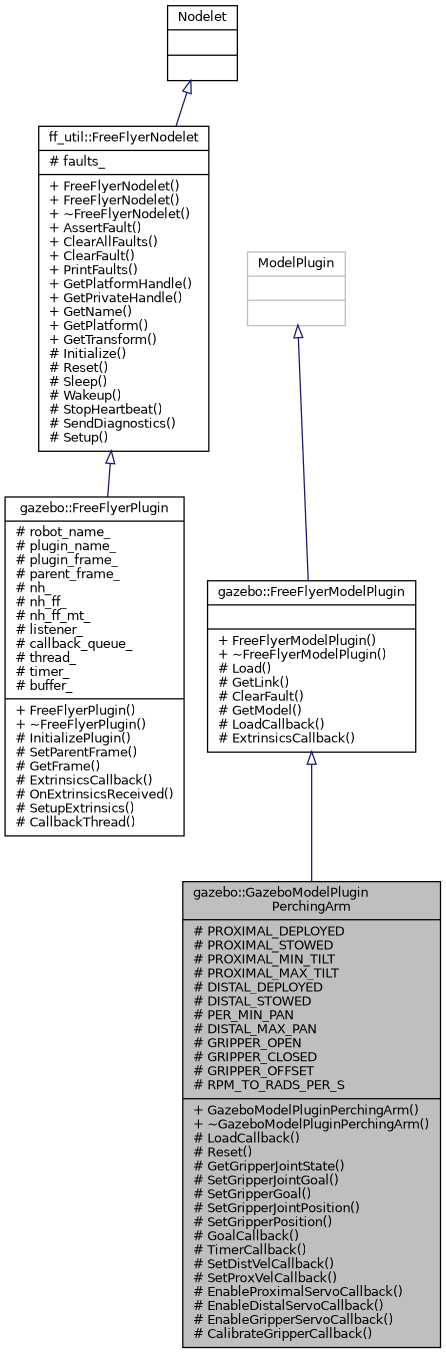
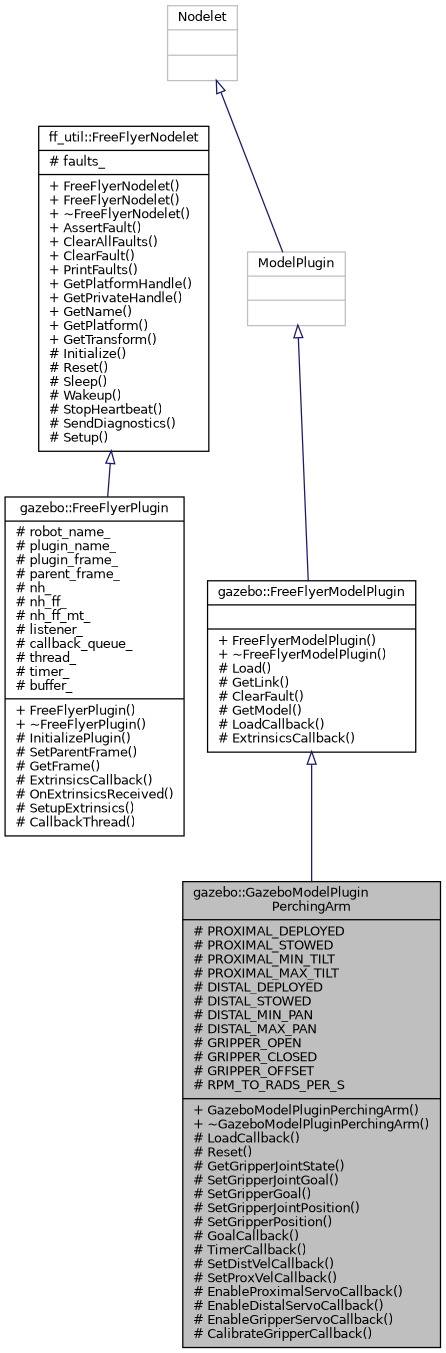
(202, 43) -> (202, 43)
(181, 109) -> (252, 172)
(244, 1016) -> (253, 1016)
